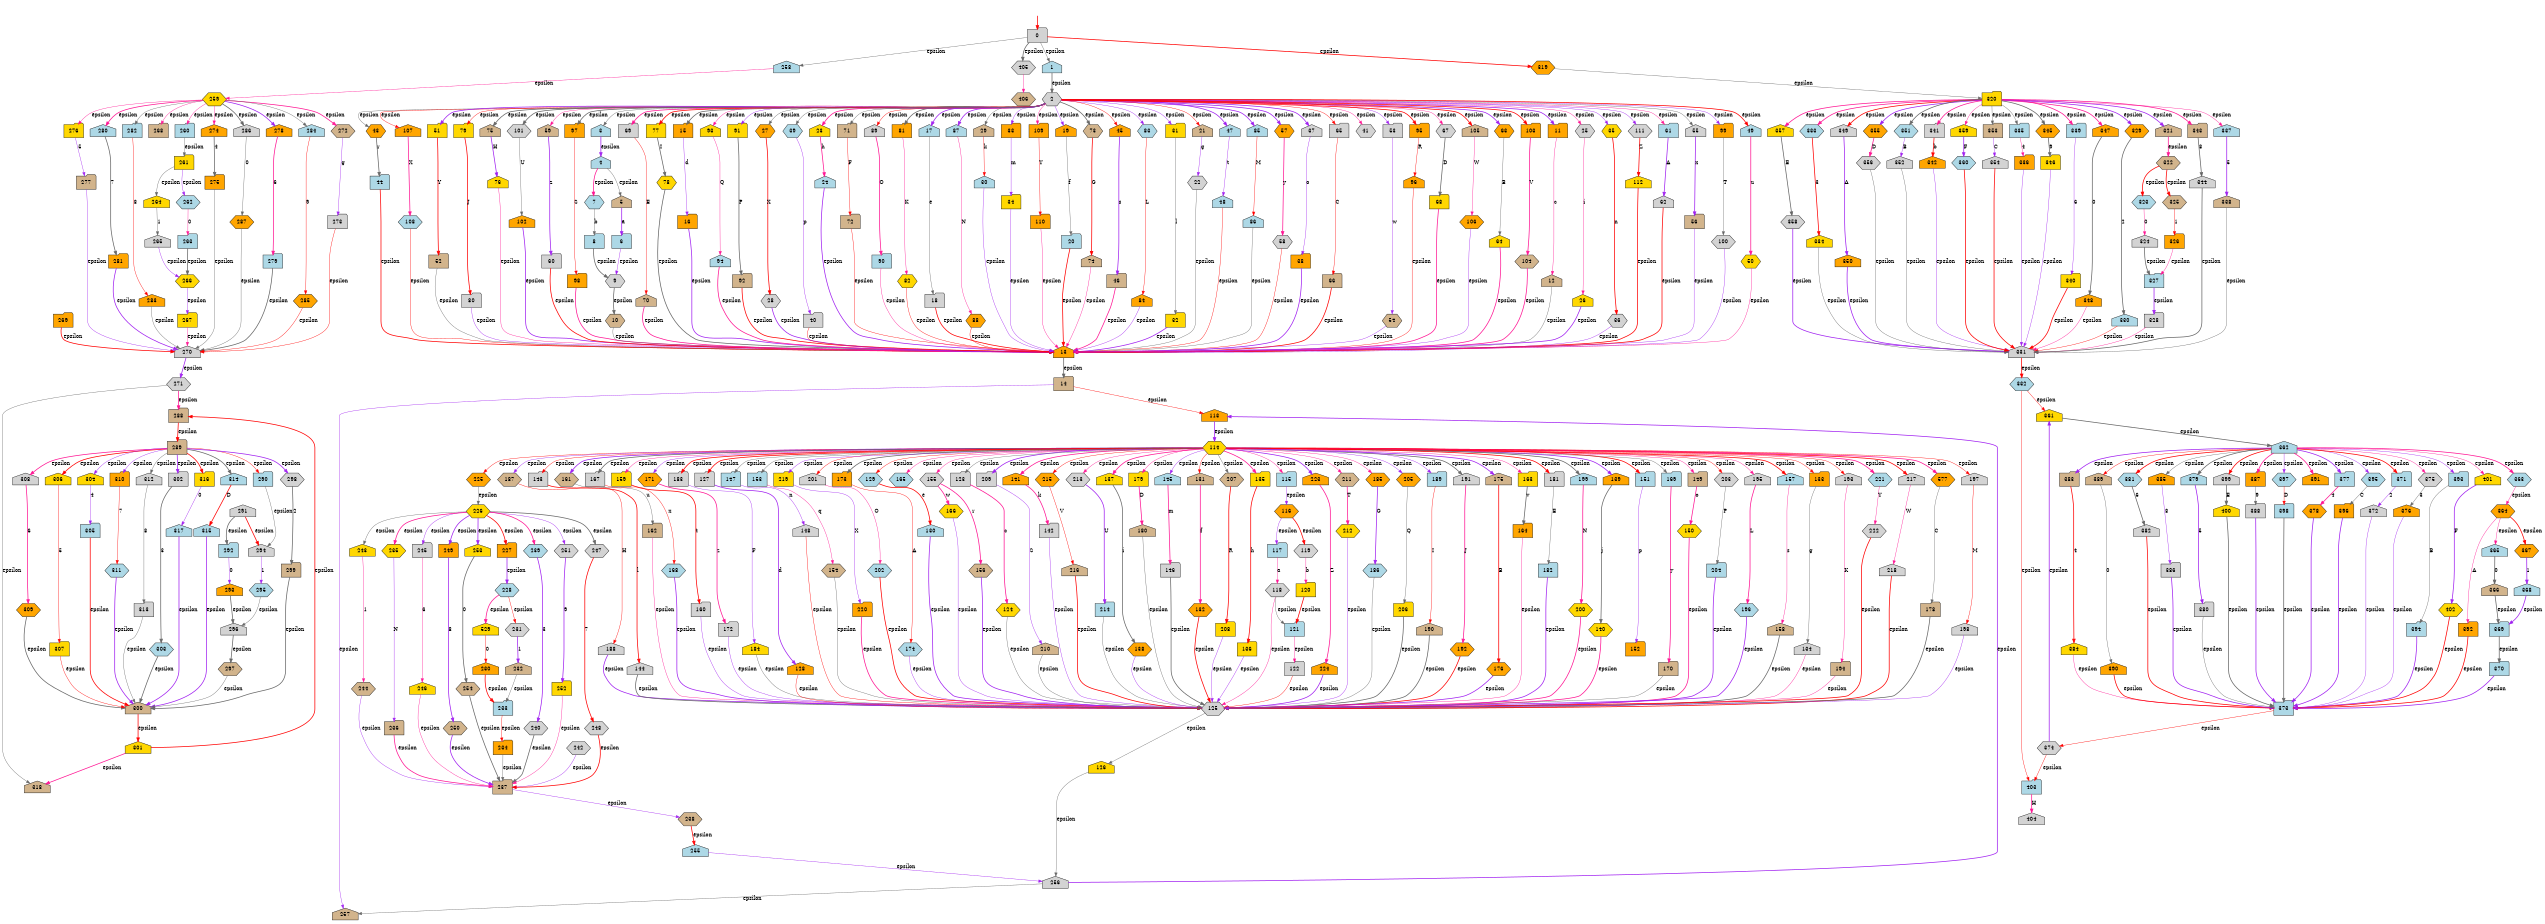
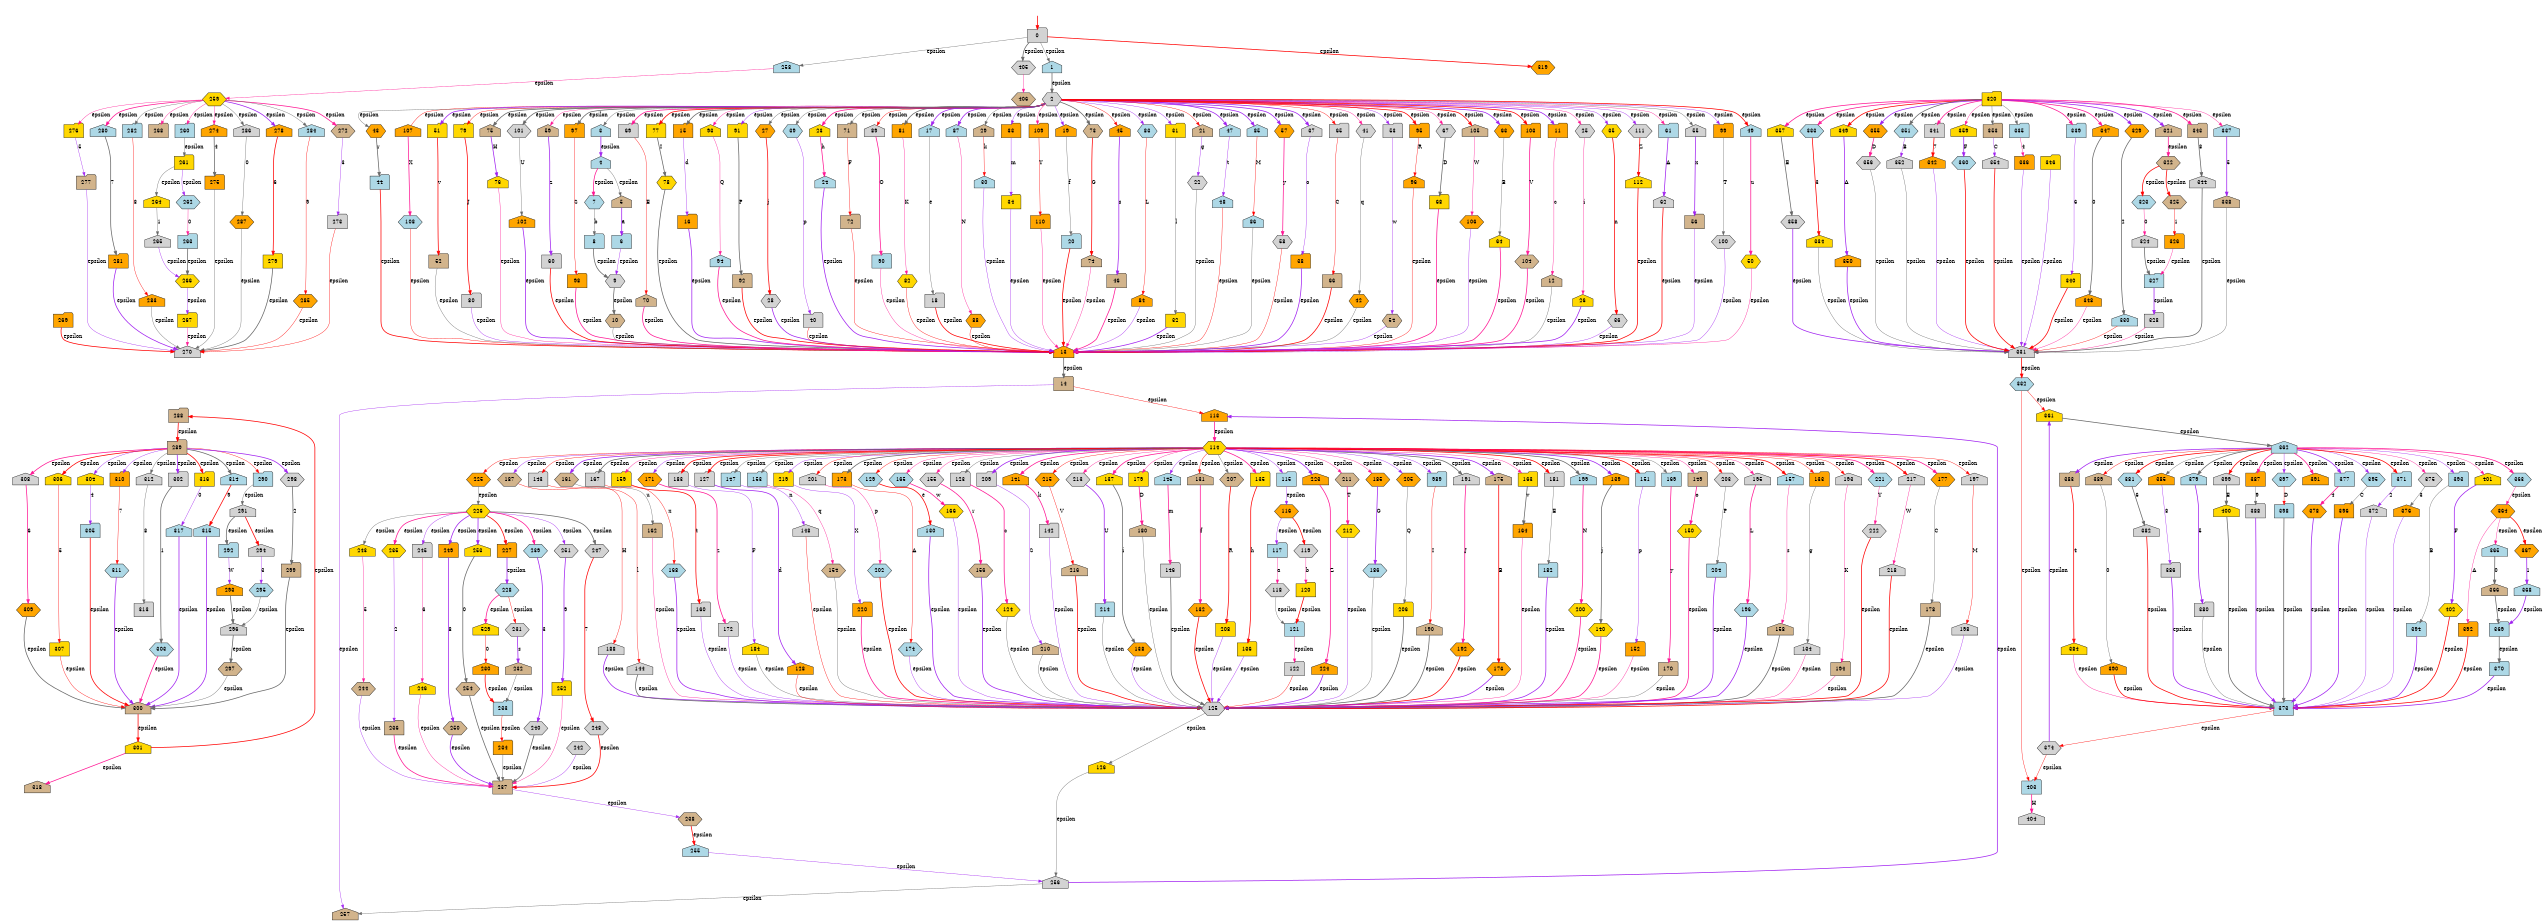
(1766, 83) -> none
(702, 108) -> (724, 107)
(233, 112) -> (233, 112)
(1844, 131) -> (1844, 131)
(2048, 131) -> none
(1935, 147) -> (1935, 147)
(343, 163) -> (343, 163)
(440, 183) -> (440, 183)
(274, 194) -> (274, 194)
(769, 202) -> (769, 202)
(273, 262) -> (273, 262)
none -> (1359, 301)
(179, 384) -> none
(1215, 429) -> (1215, 429)
(1257, 455) -> (1257, 455)
(1437, 480) -> (1437, 480)
(1943, 480) -> (1943, 480)
(943, 493) -> (927, 491)
(229, 495) -> (229, 495)
(877, 511) -> (877, 511)
(273, 516) -> (246, 492)
(637, 535) -> (637, 535)
(163, 551) -> (163, 551)
(231, 571) -> (231, 571)
(263, 571) -> (263, 571)
(366, 610) -> (366, 610)
(396, 630) -> (396, 630)
(520, 649) -> (520, 649)
(124, 656) -> none
(1269, 660) -> (1442, 705)
(149, 677) -> (149, 677)
